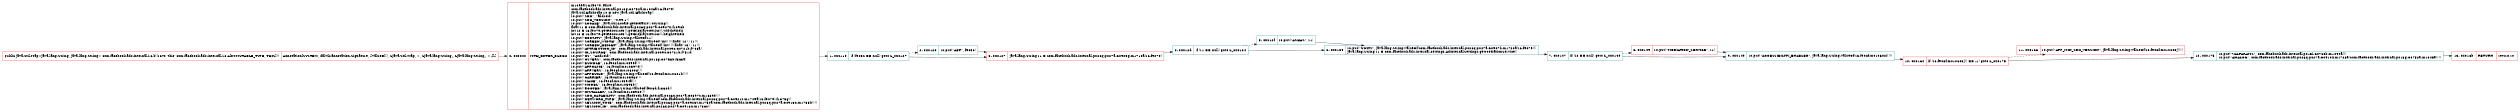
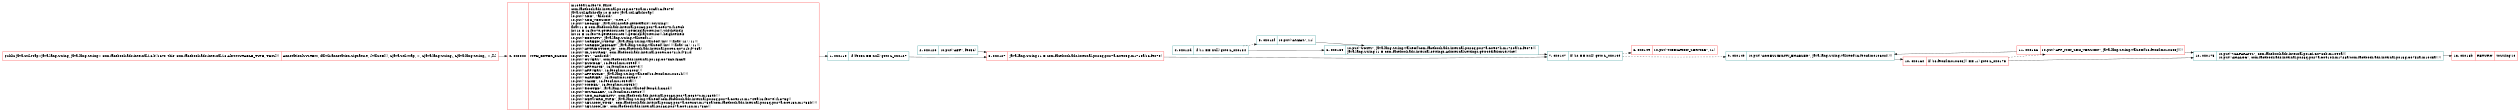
(1167, 52) -> (1354, 58)
(1720, 52) -> (1957, 53)
none -> (2188, 52)
(912, 53) -> none
(2506, 56) -> (2506, 56)
(1673, 57) -> (1673, 57)
